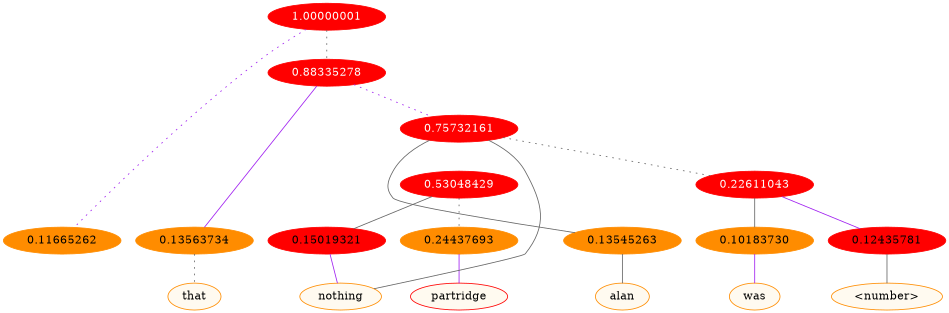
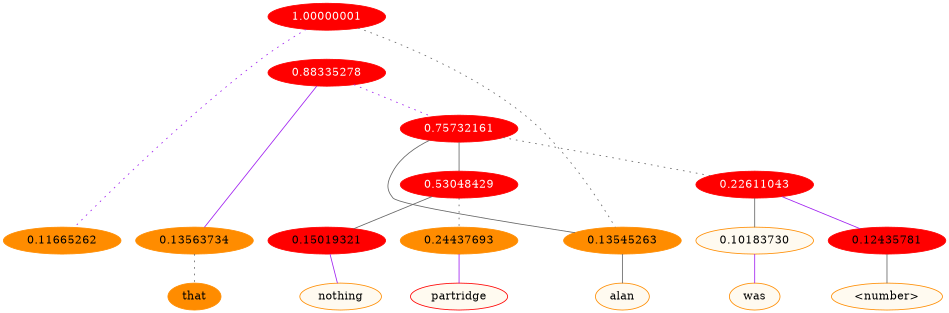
(327, 45) -> (507, 102)
(755, 241) -> (755, 241)
(517, 257) -> (459, 157)
(194, 297) -> (194, 297)
